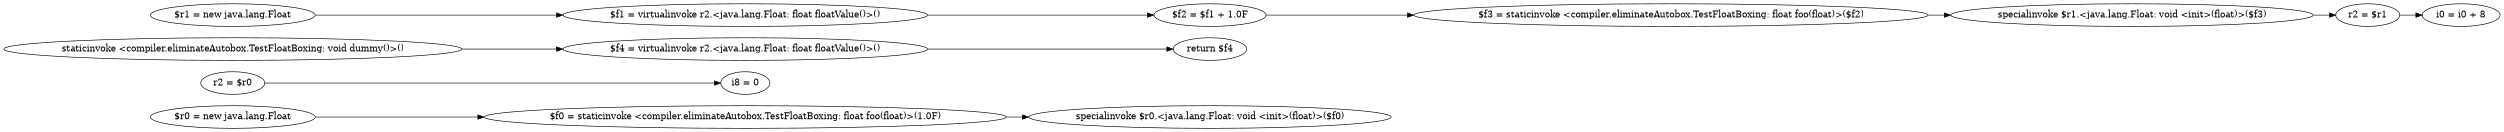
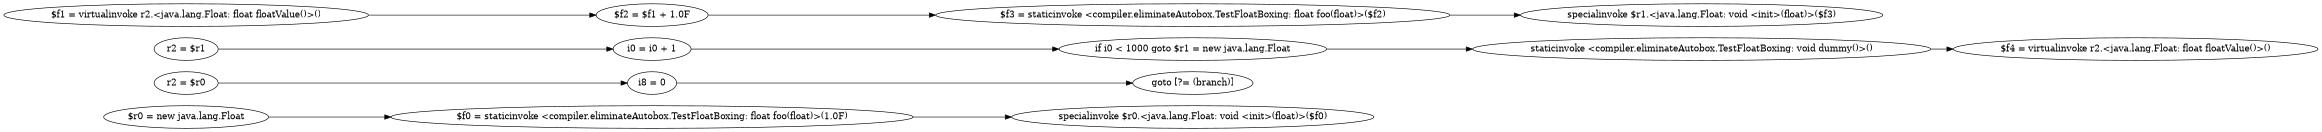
(233, 15) -> none
(2321, 15) -> none
(2461, 15) -> (652, 49)
none -> (1193, 49)
(1210, 49) -> none
none -> (1193, 83)
